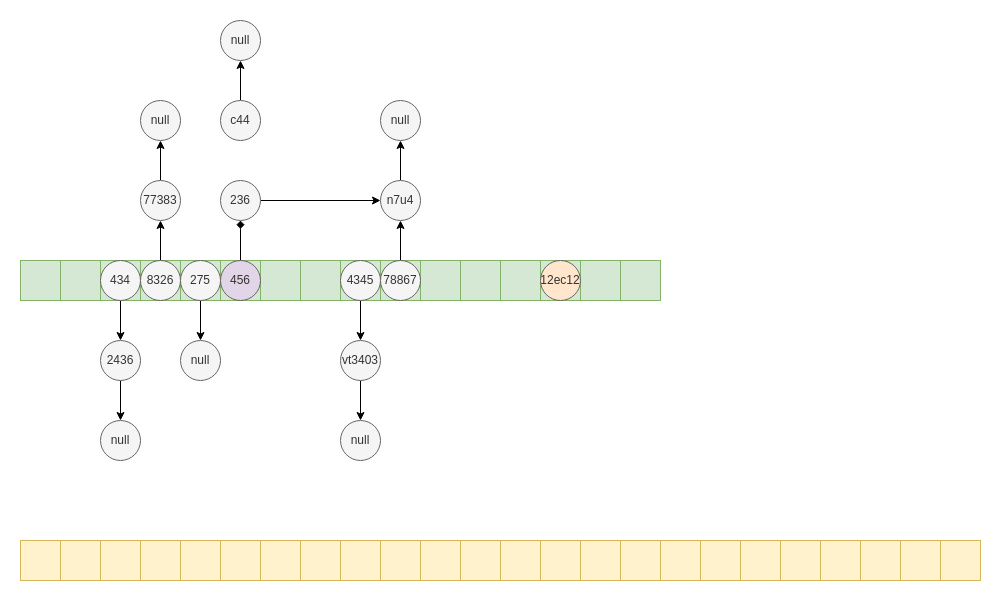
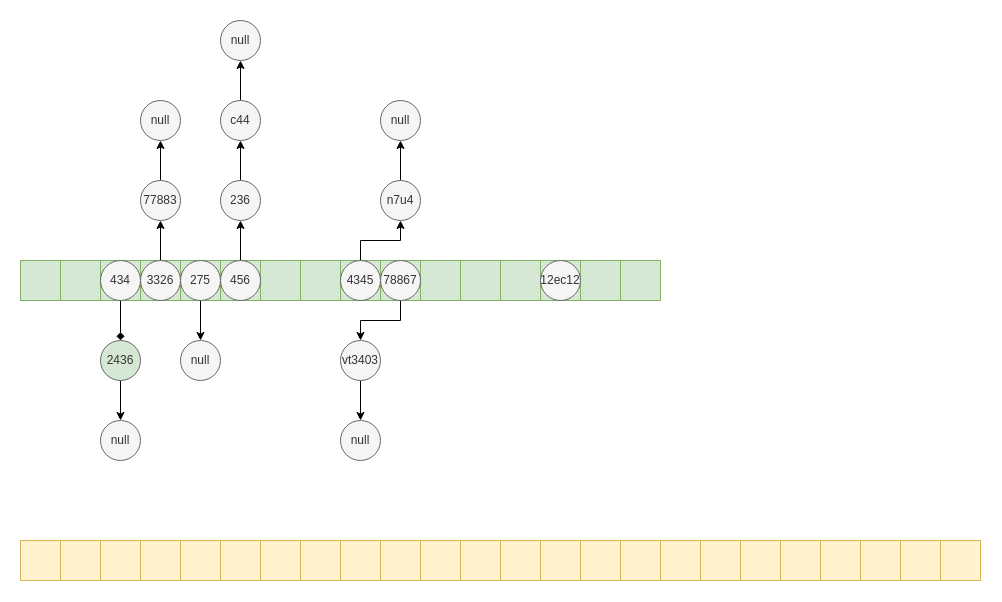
(161, 201) -> (161, 201)
(317, 201) -> (241, 164)
(241, 229) -> (241, 228)
(401, 251) -> (392, 321)
(161, 281) -> (161, 281)
(241, 281) -> (241, 281)
(561, 281) -> (561, 281)
(361, 309) -> (370, 241)
(121, 332) -> (121, 332)
(121, 361) -> (121, 361)
